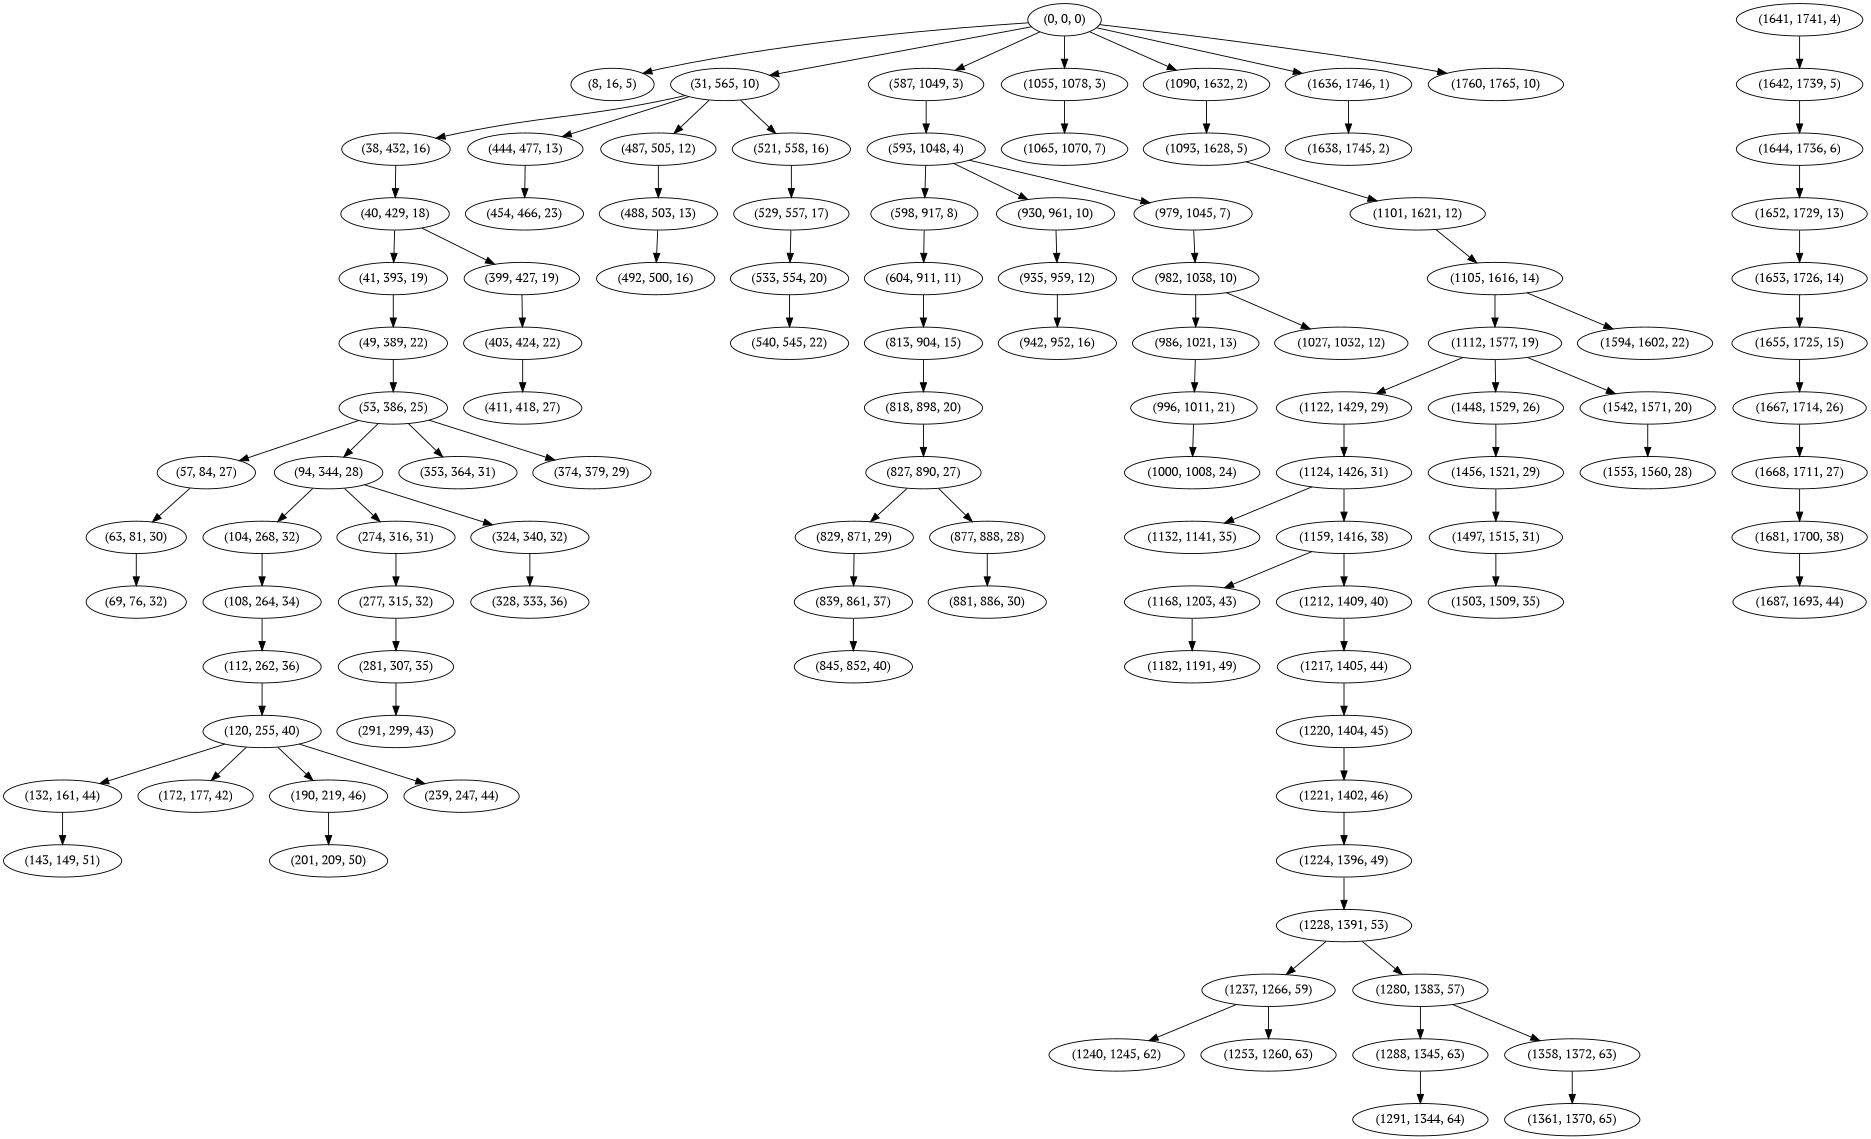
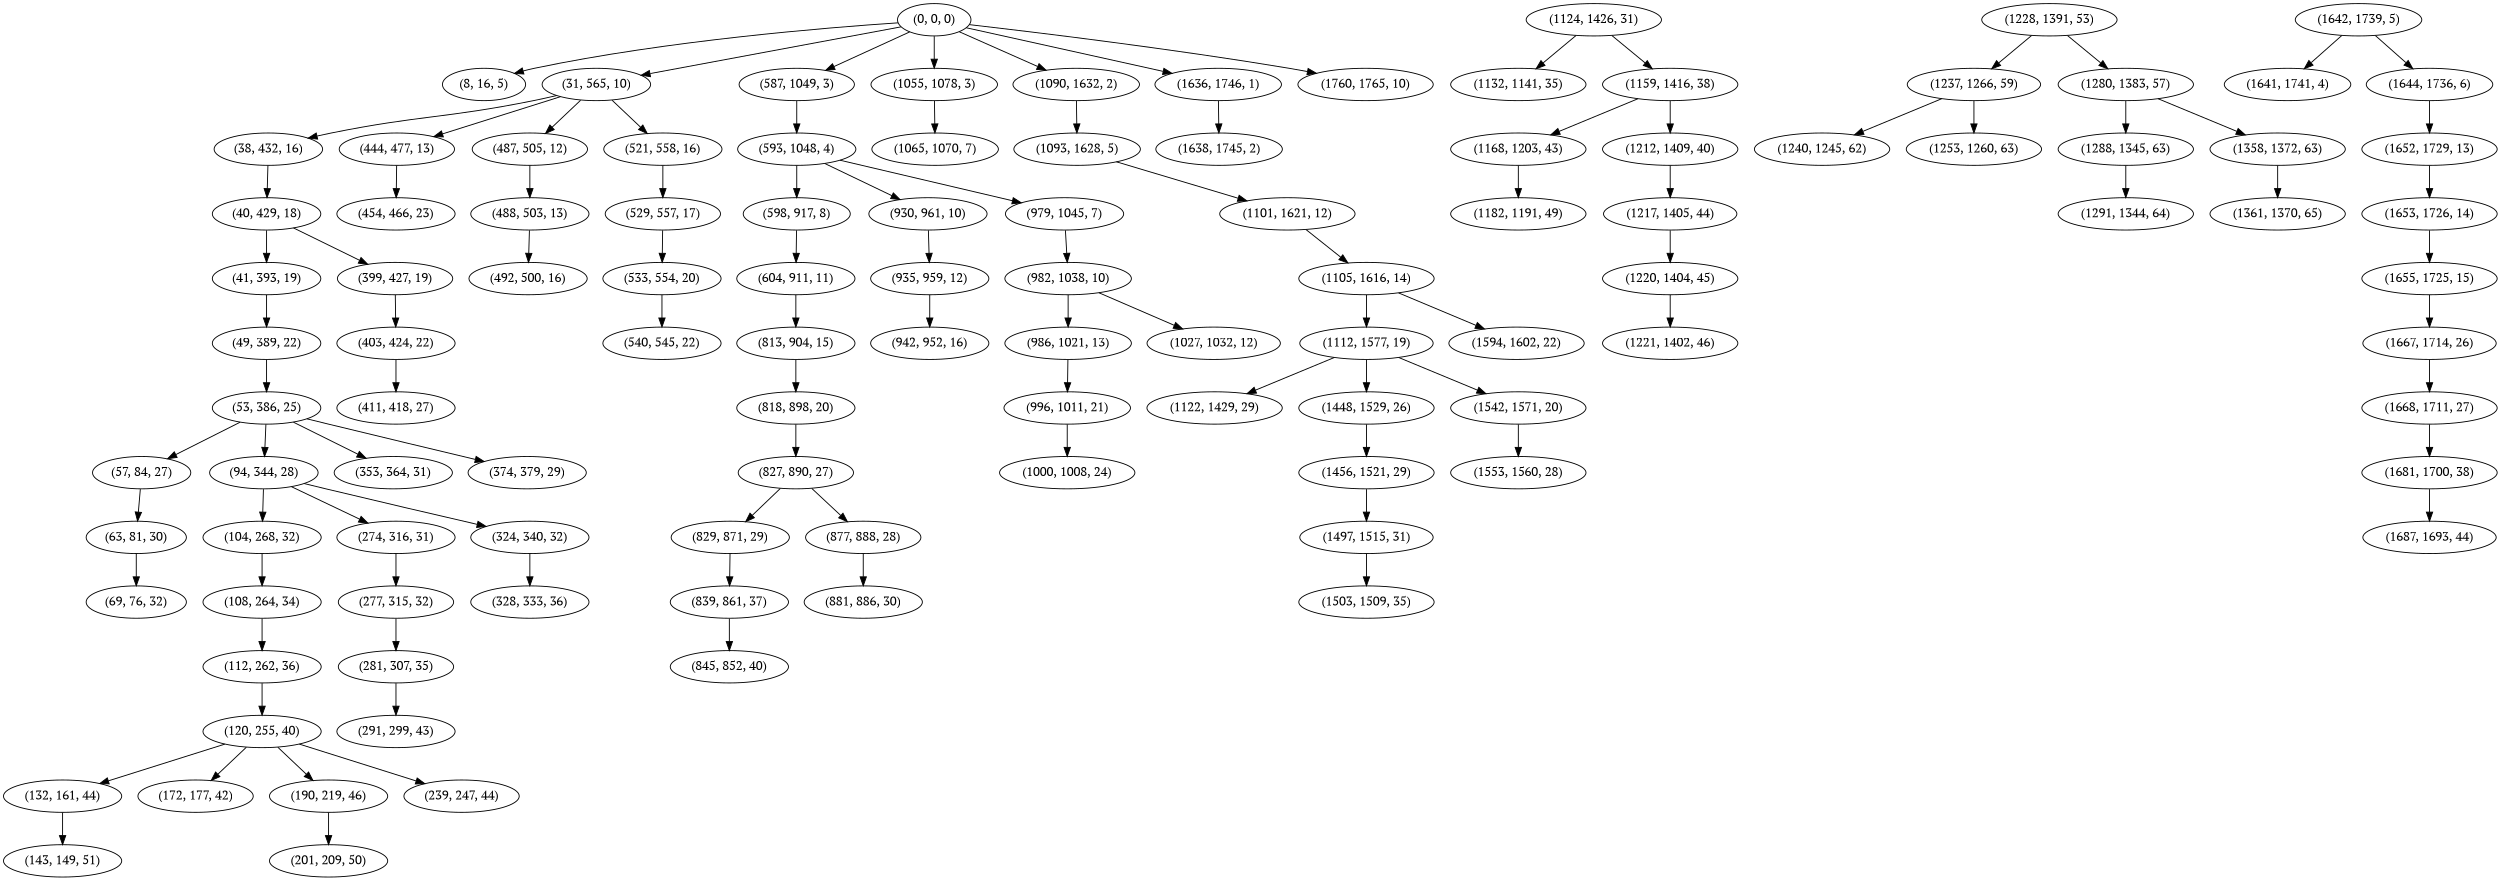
(1800, 48) -> (2326, 49)
(1344, 436) -> none
(1344, 861) -> none
